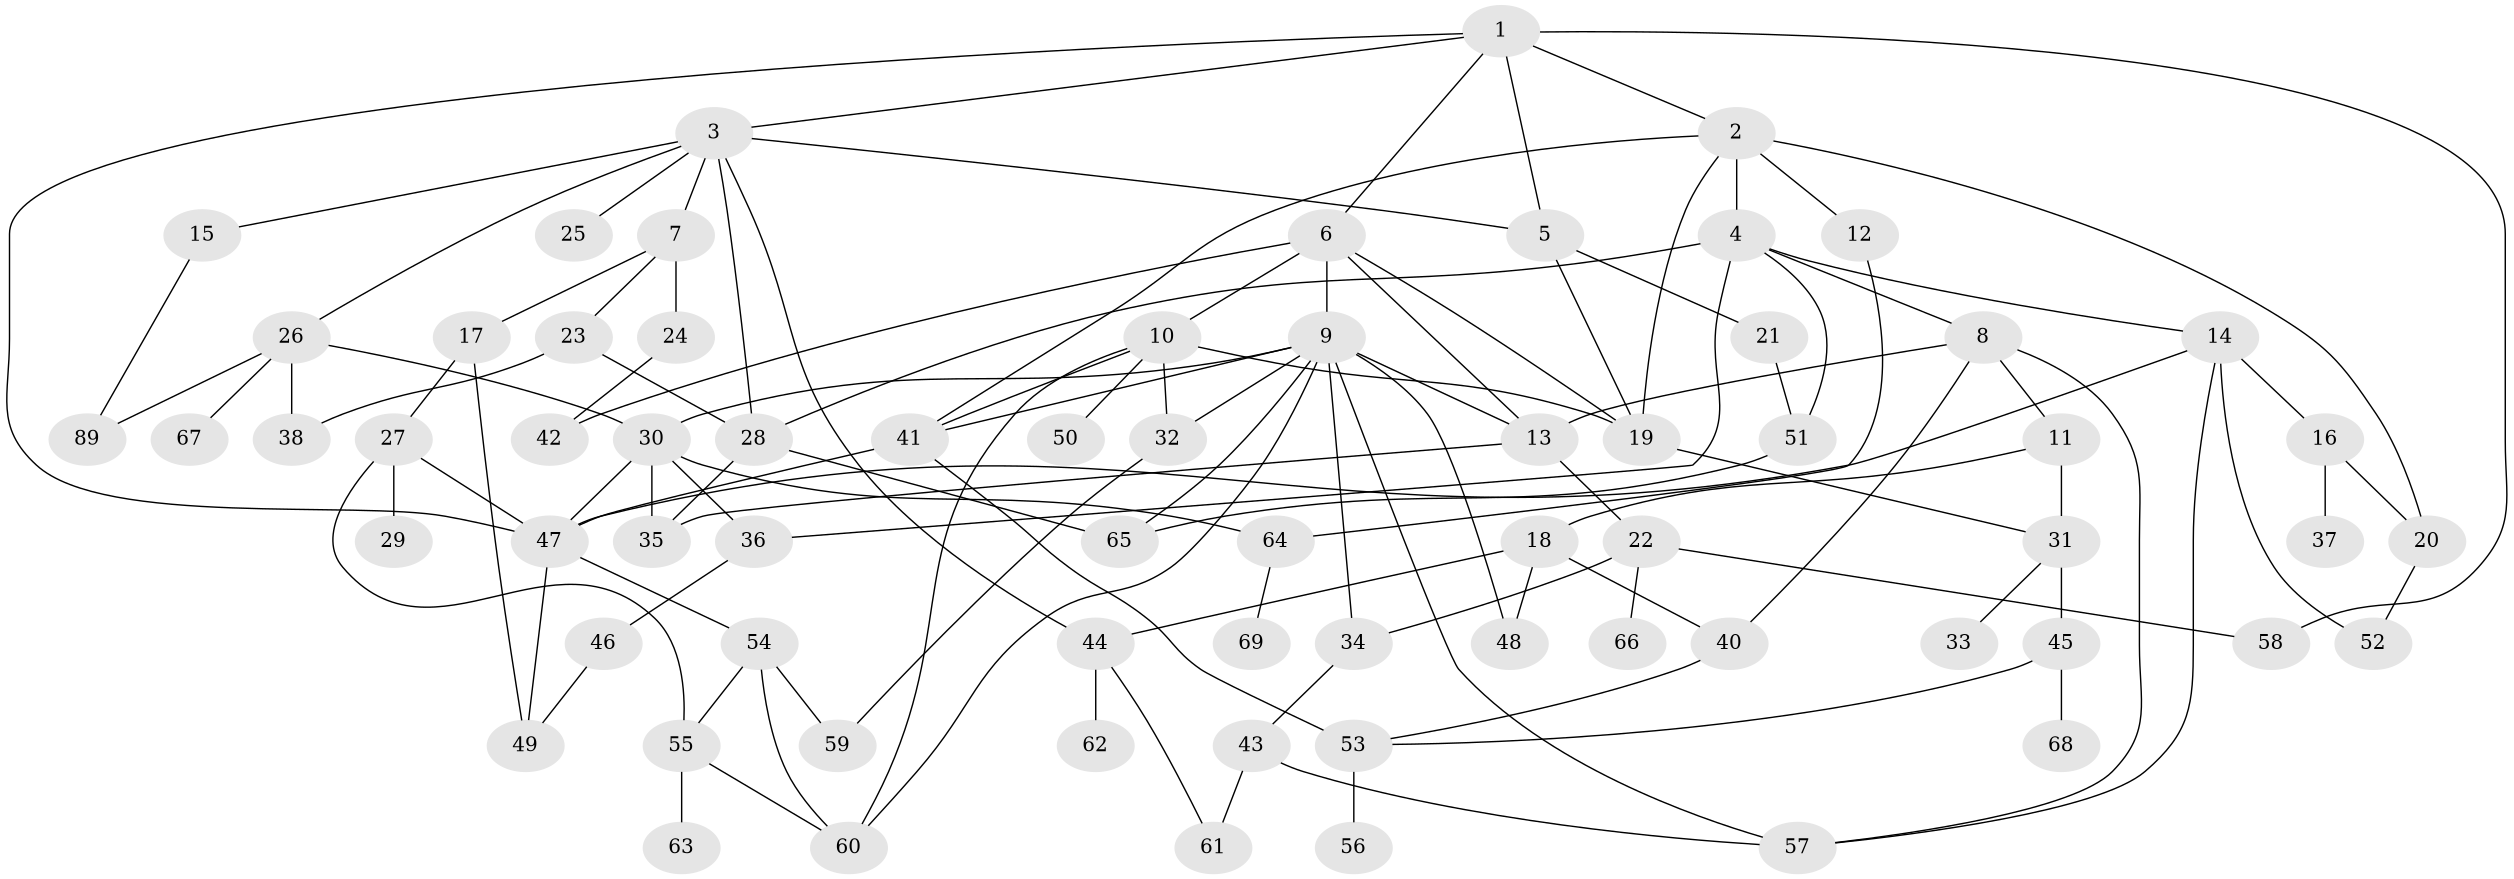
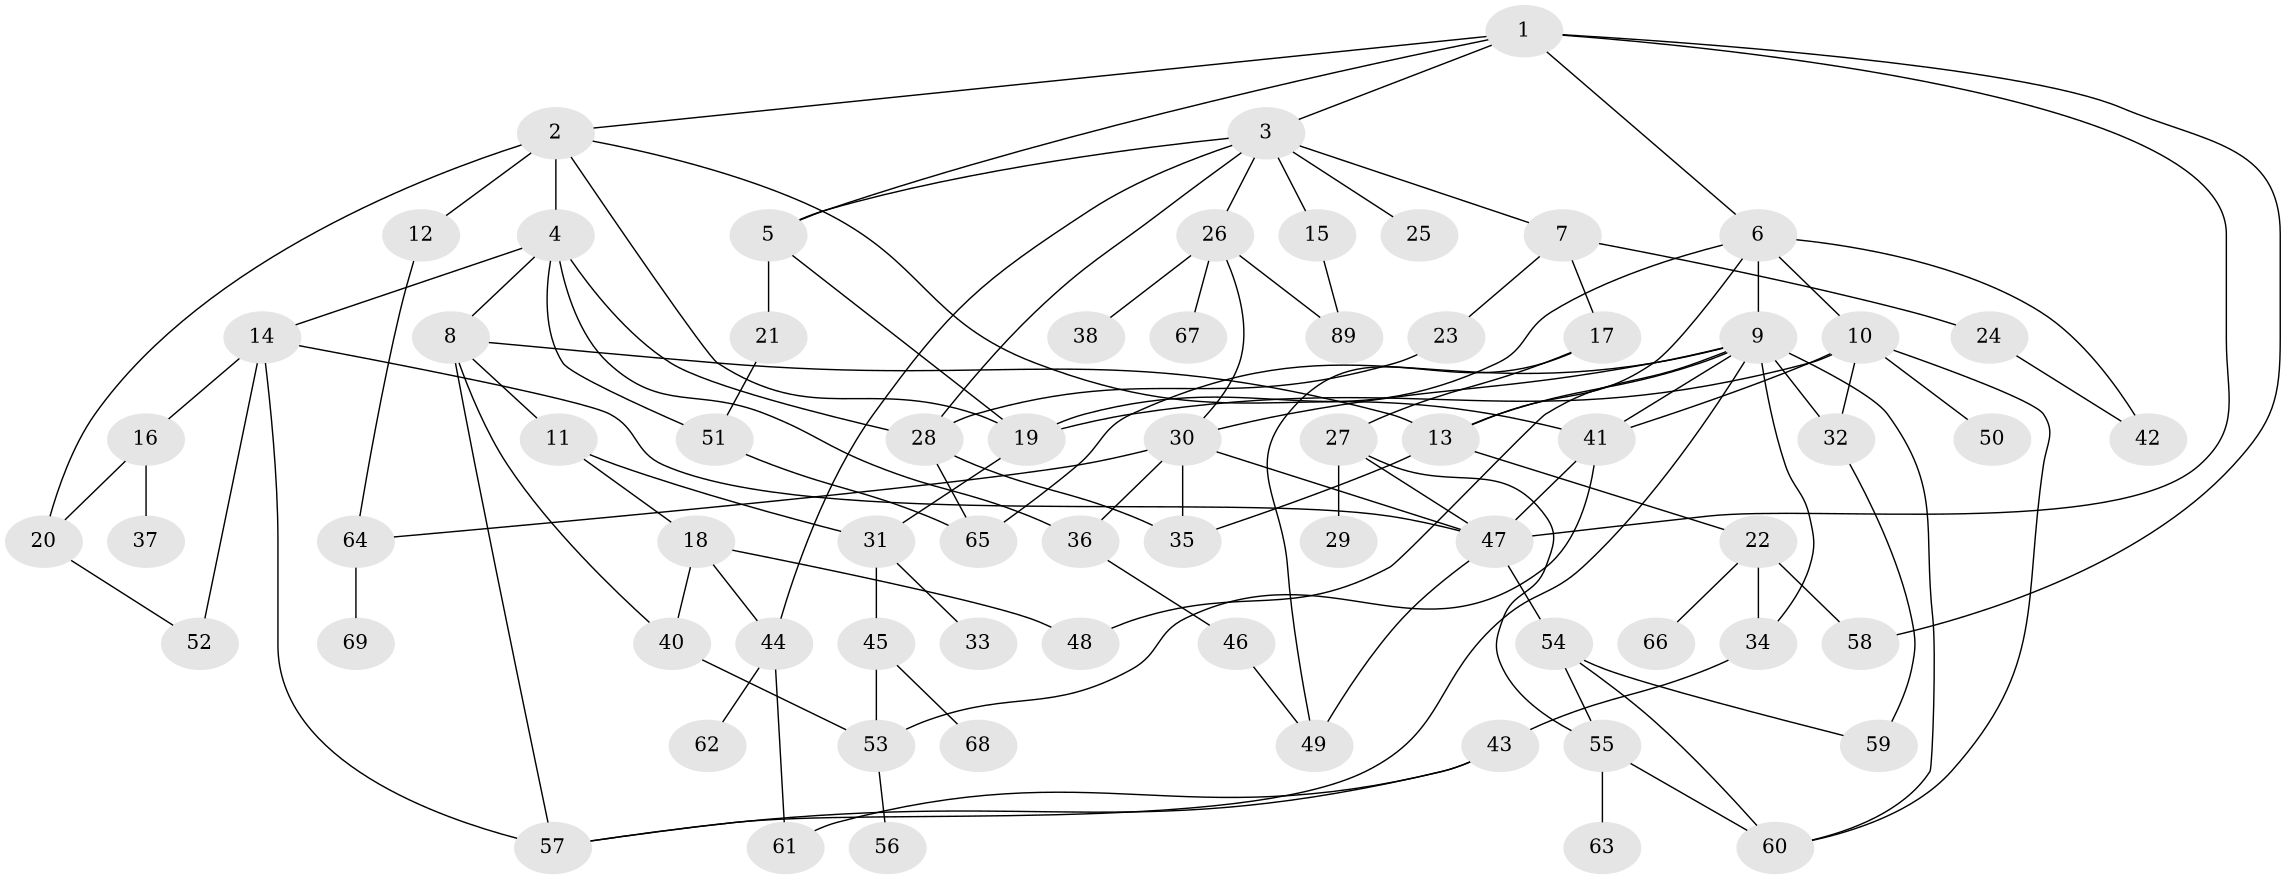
(450, 385) -> none
